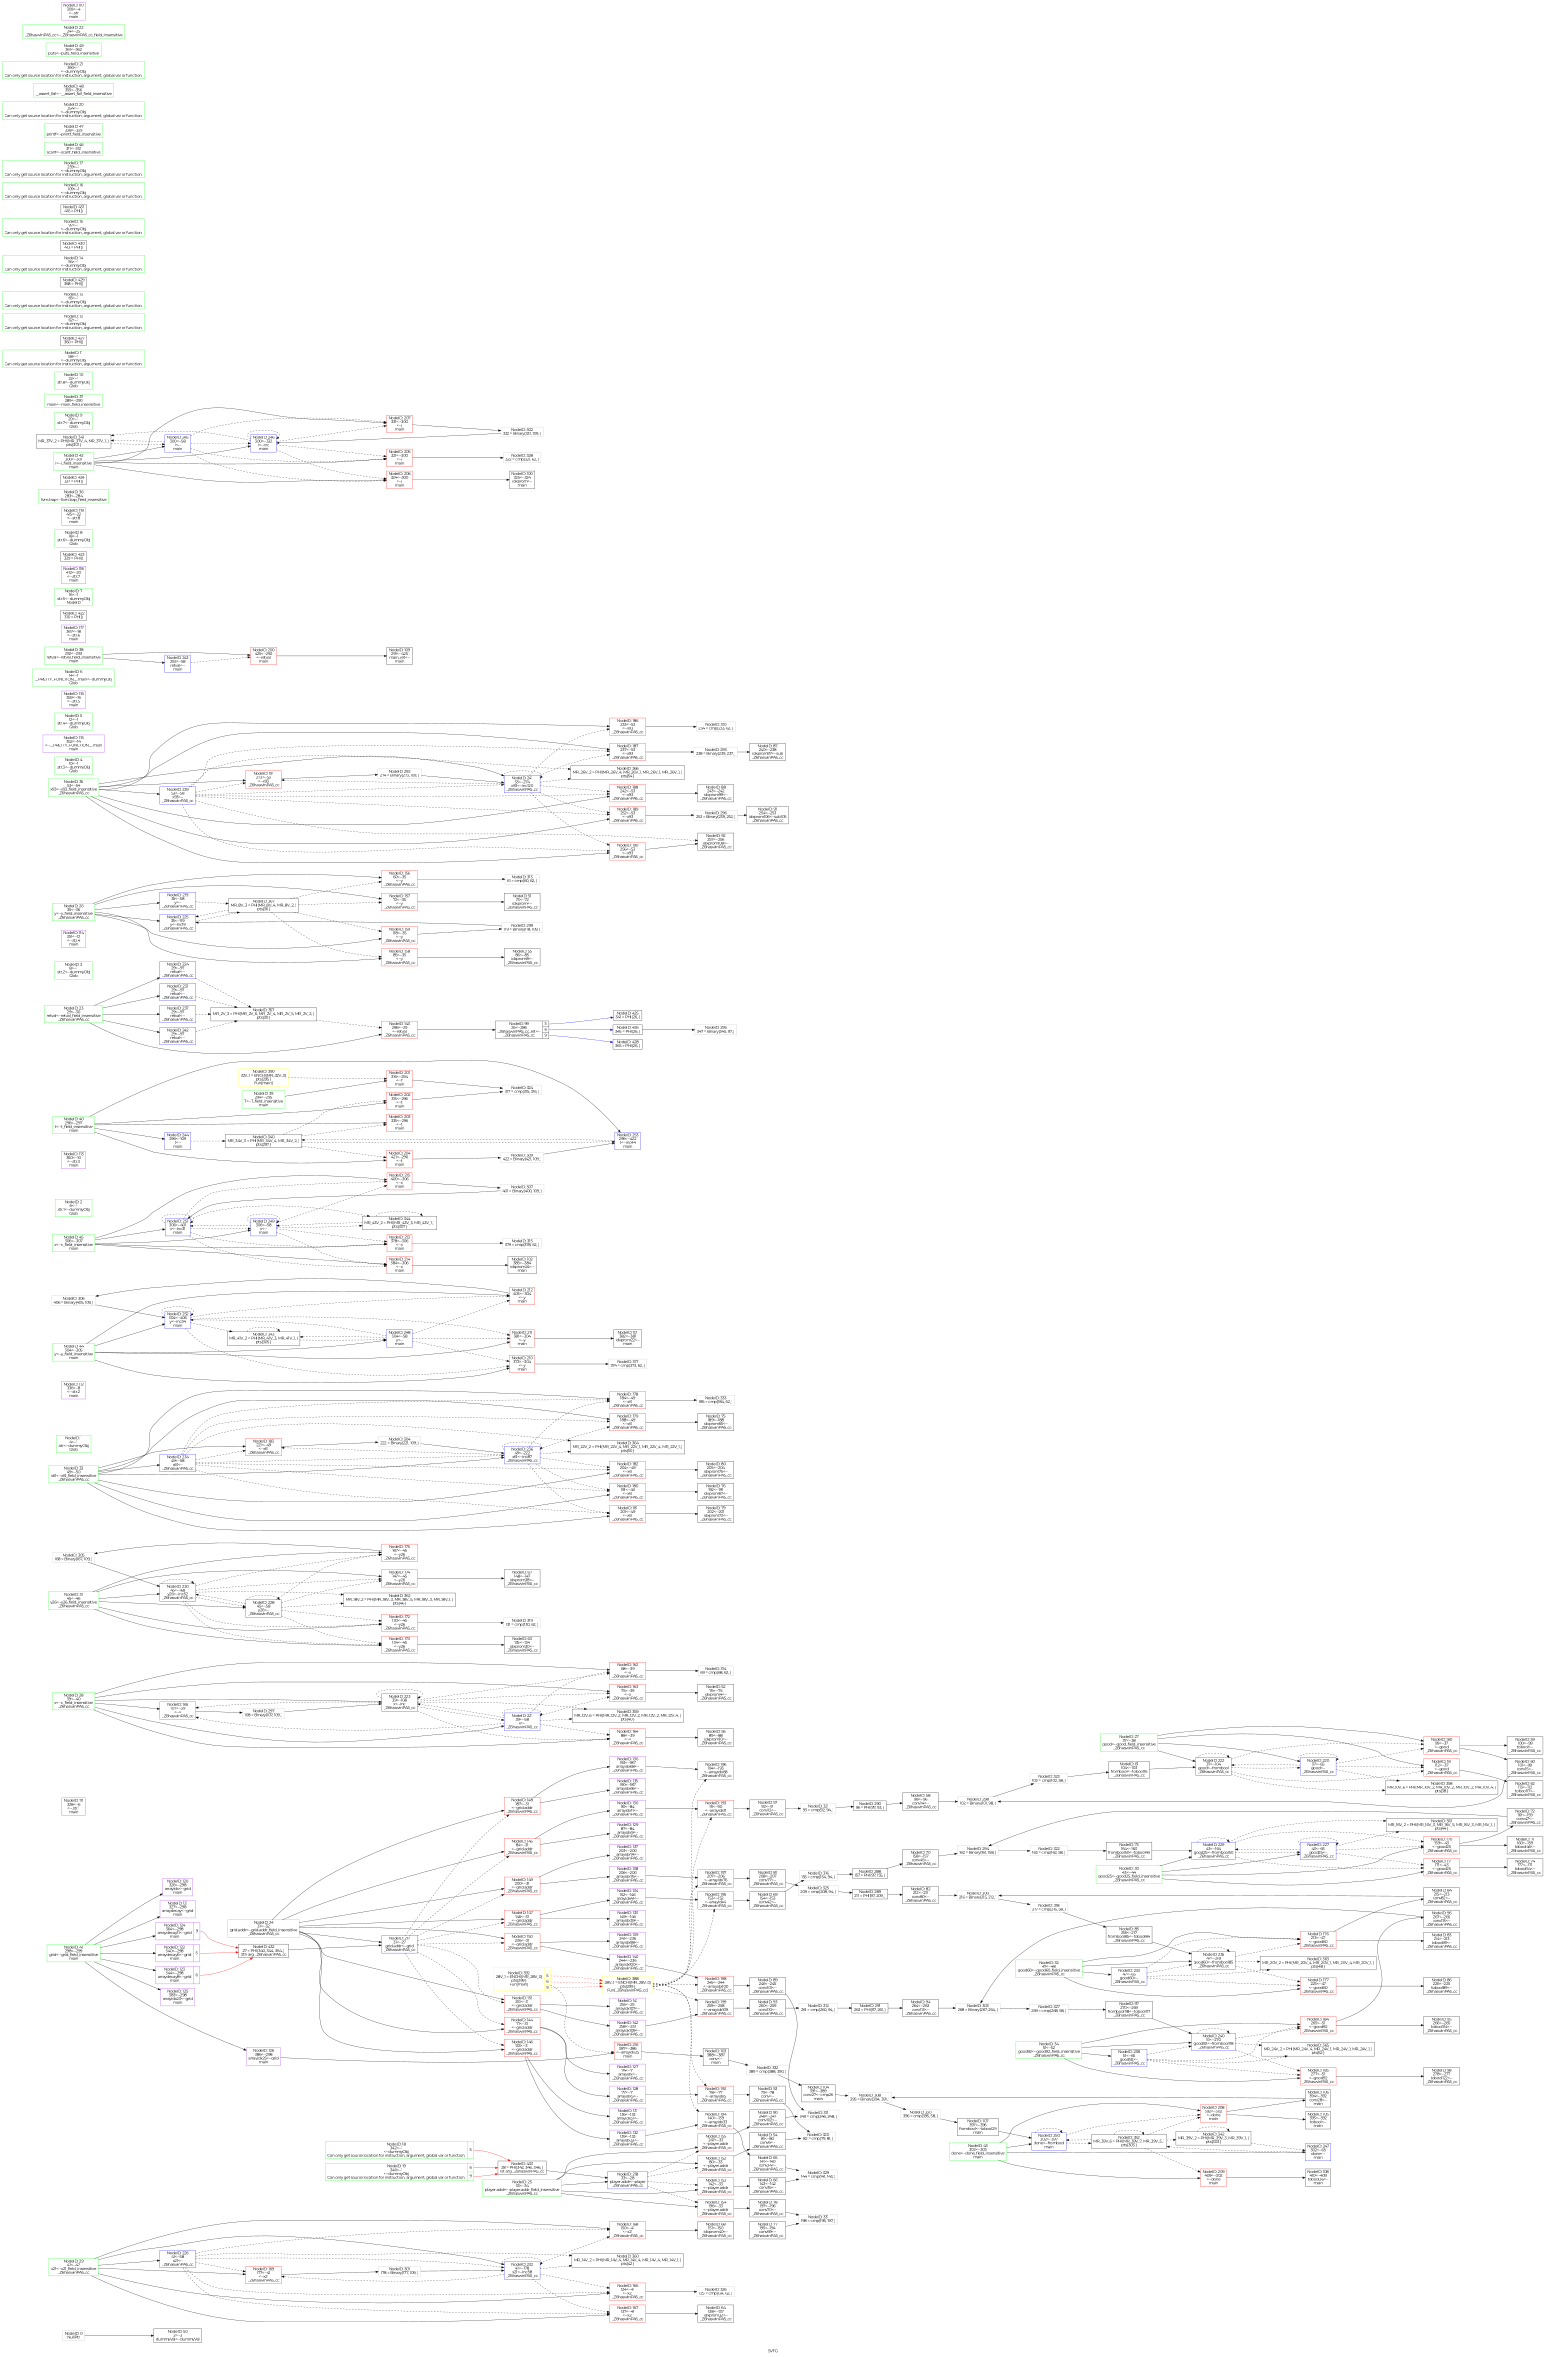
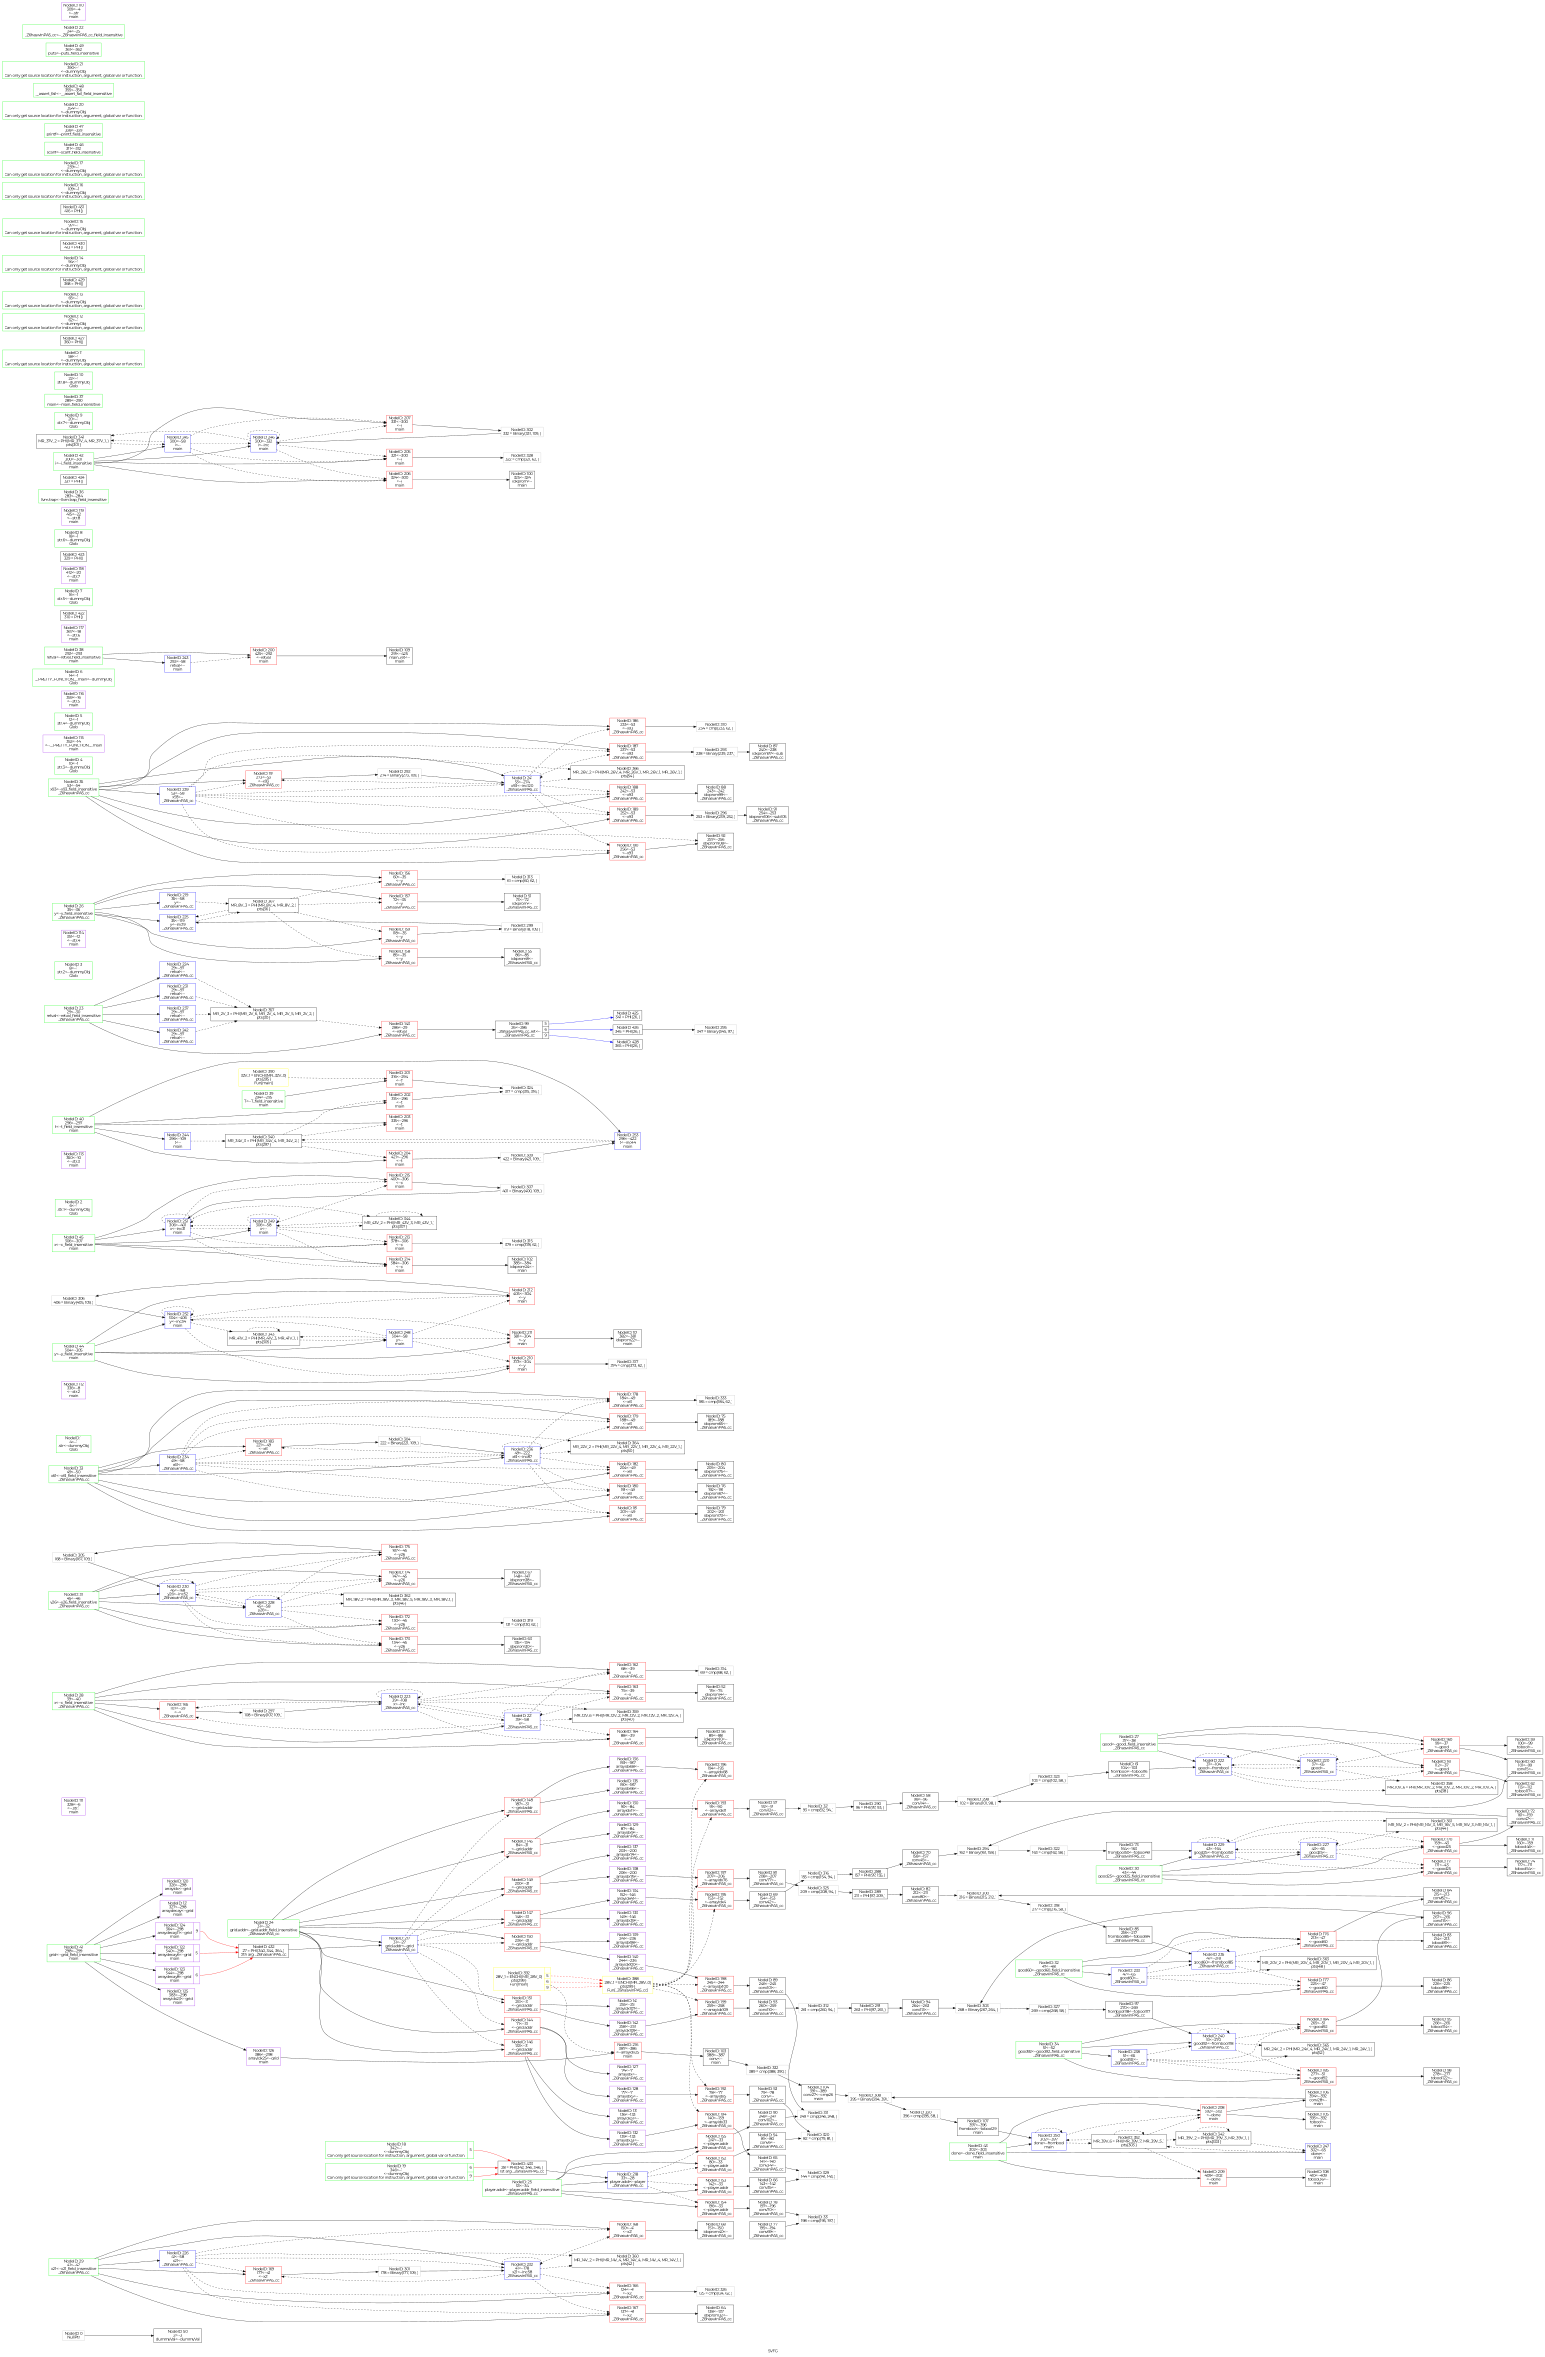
(74, 603) -> (74, 603)
